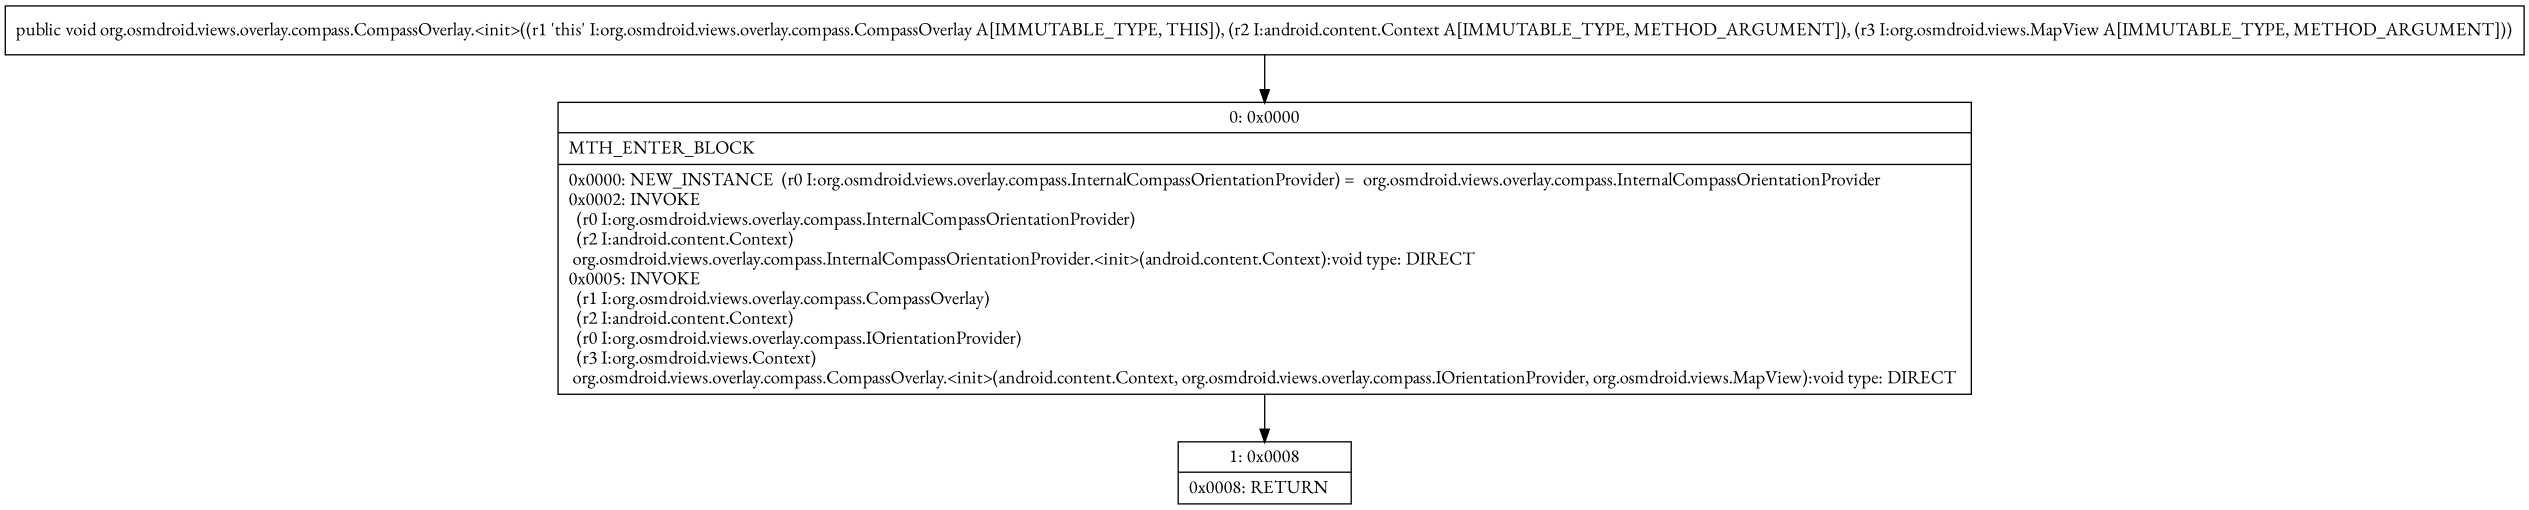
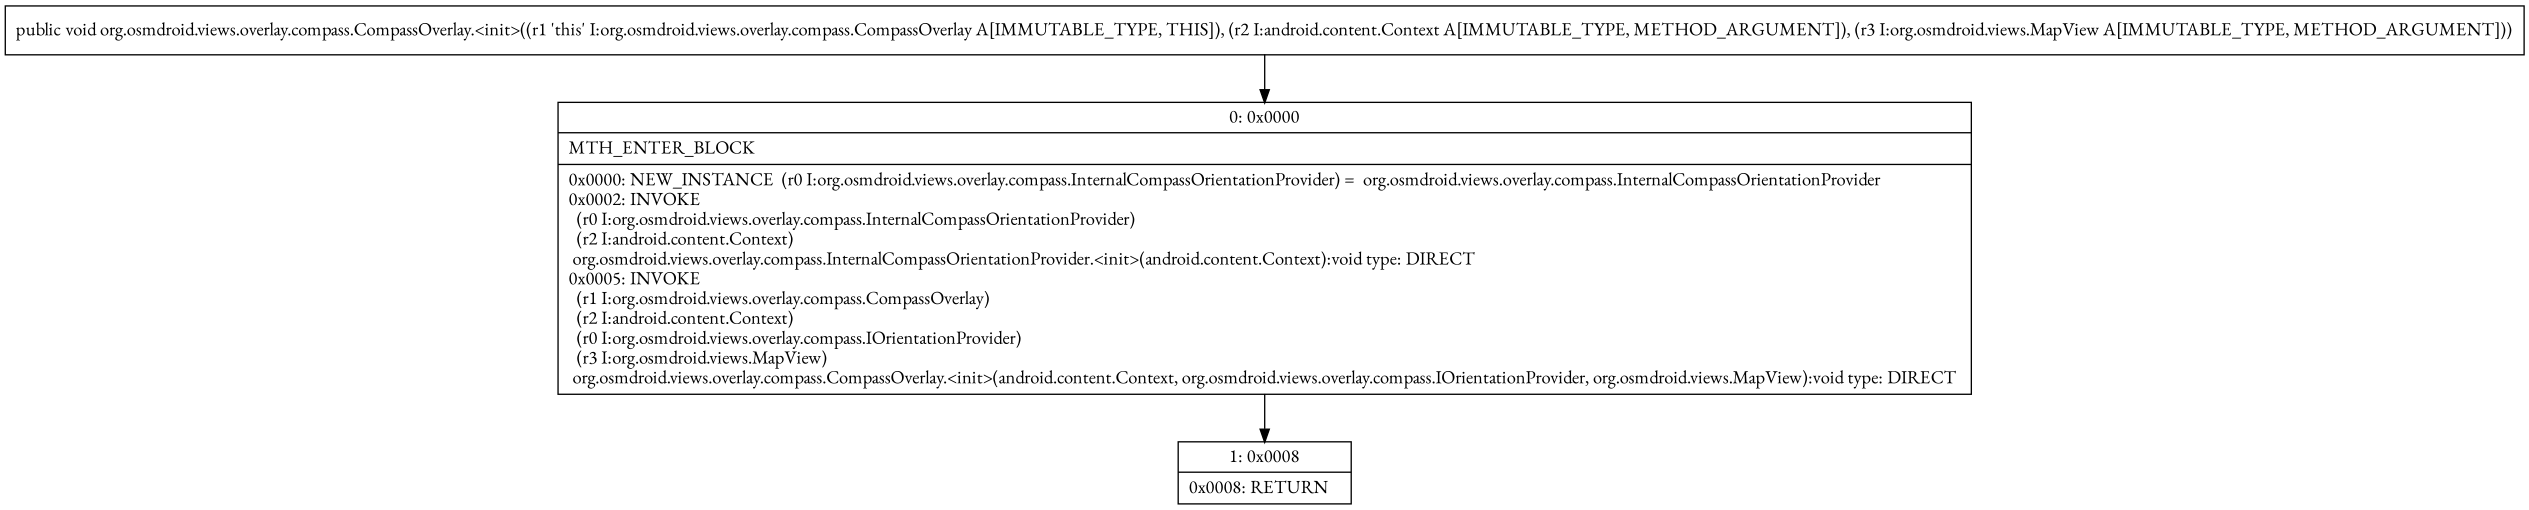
(693, 358) -> (698, 358)
